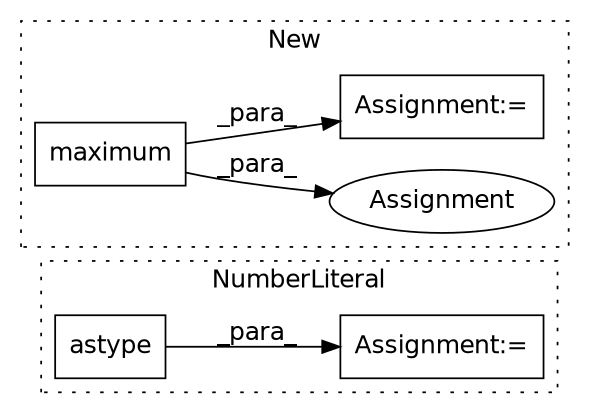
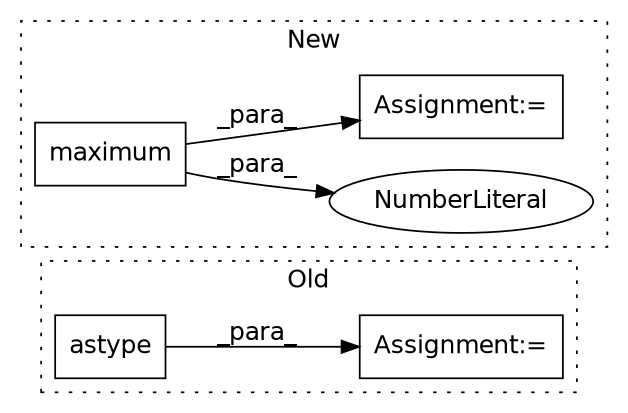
(442, 201) -> (461, 201)
(299, 281) -> (309, 281)
